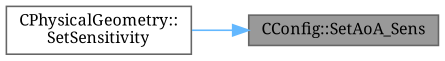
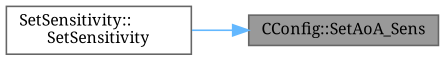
(99, 30) -> (99, 30)
